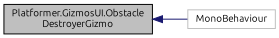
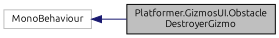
(175, 19) -> (114, 19)
